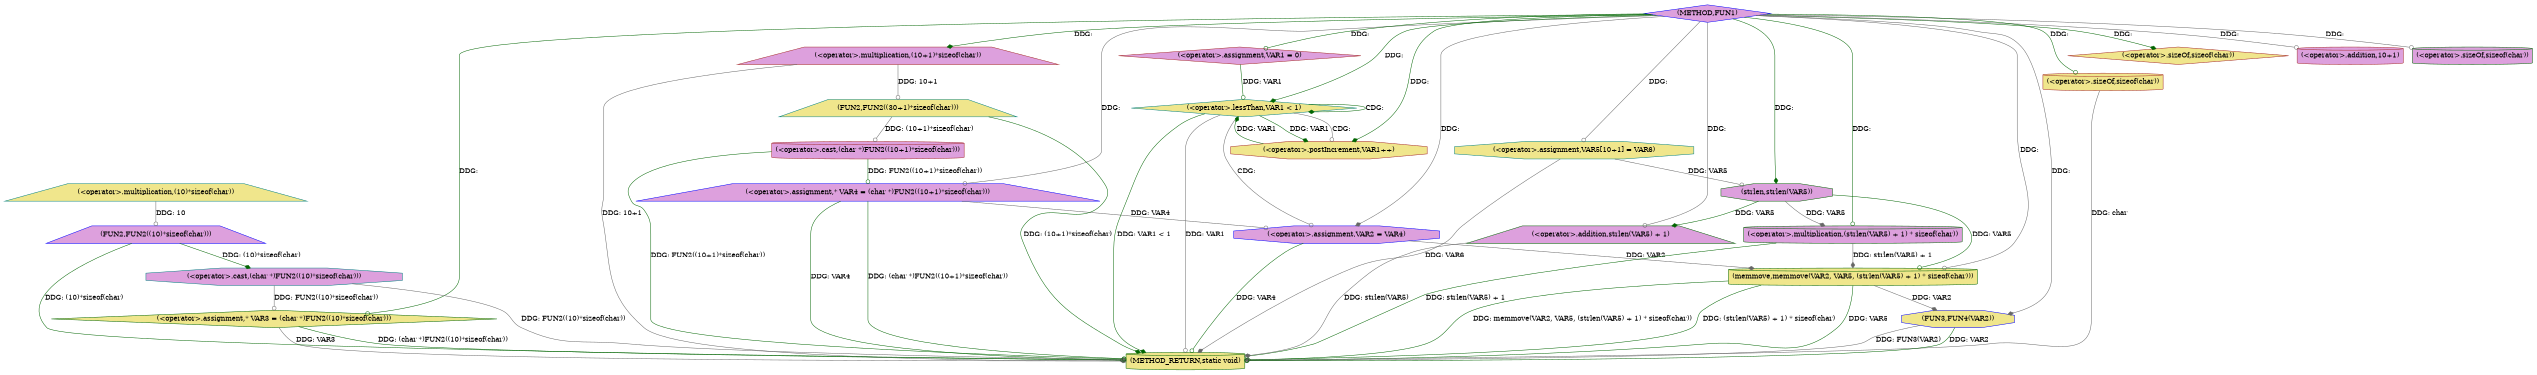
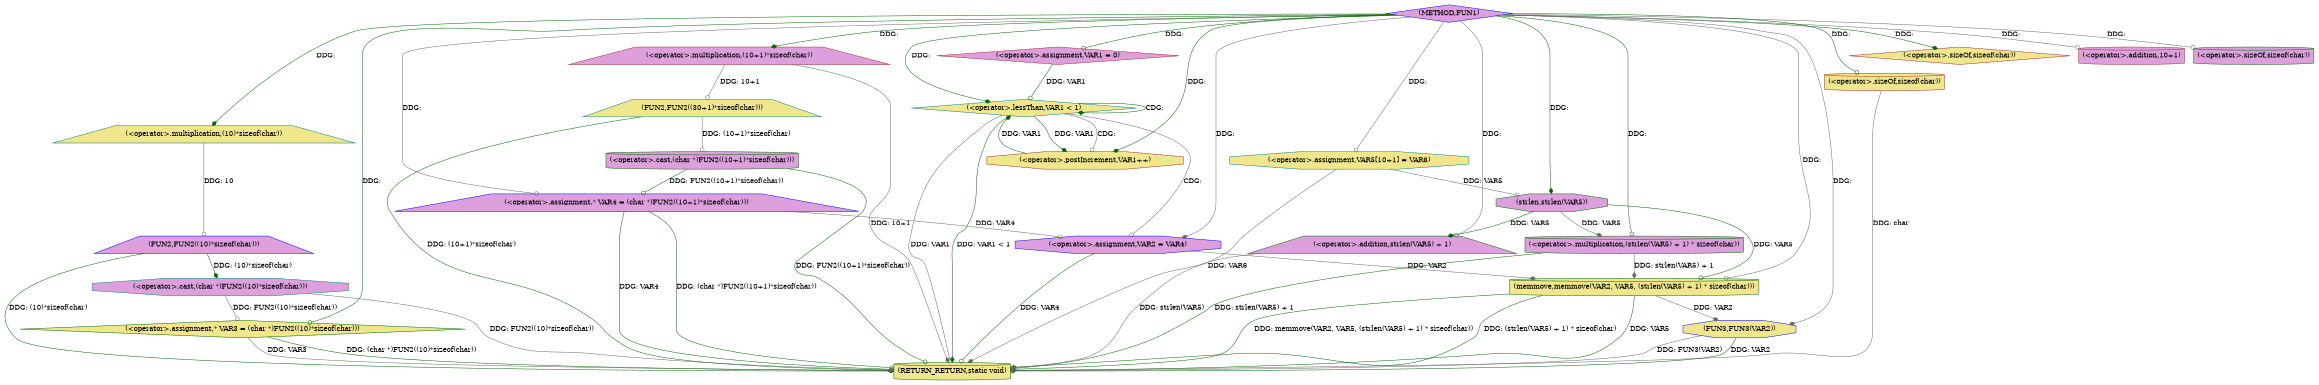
none -> (789, 17)
(868, 150) -> (702, 160)
(1958, 319) -> (1739, 329)
(1185, 361) -> (952, 371)
